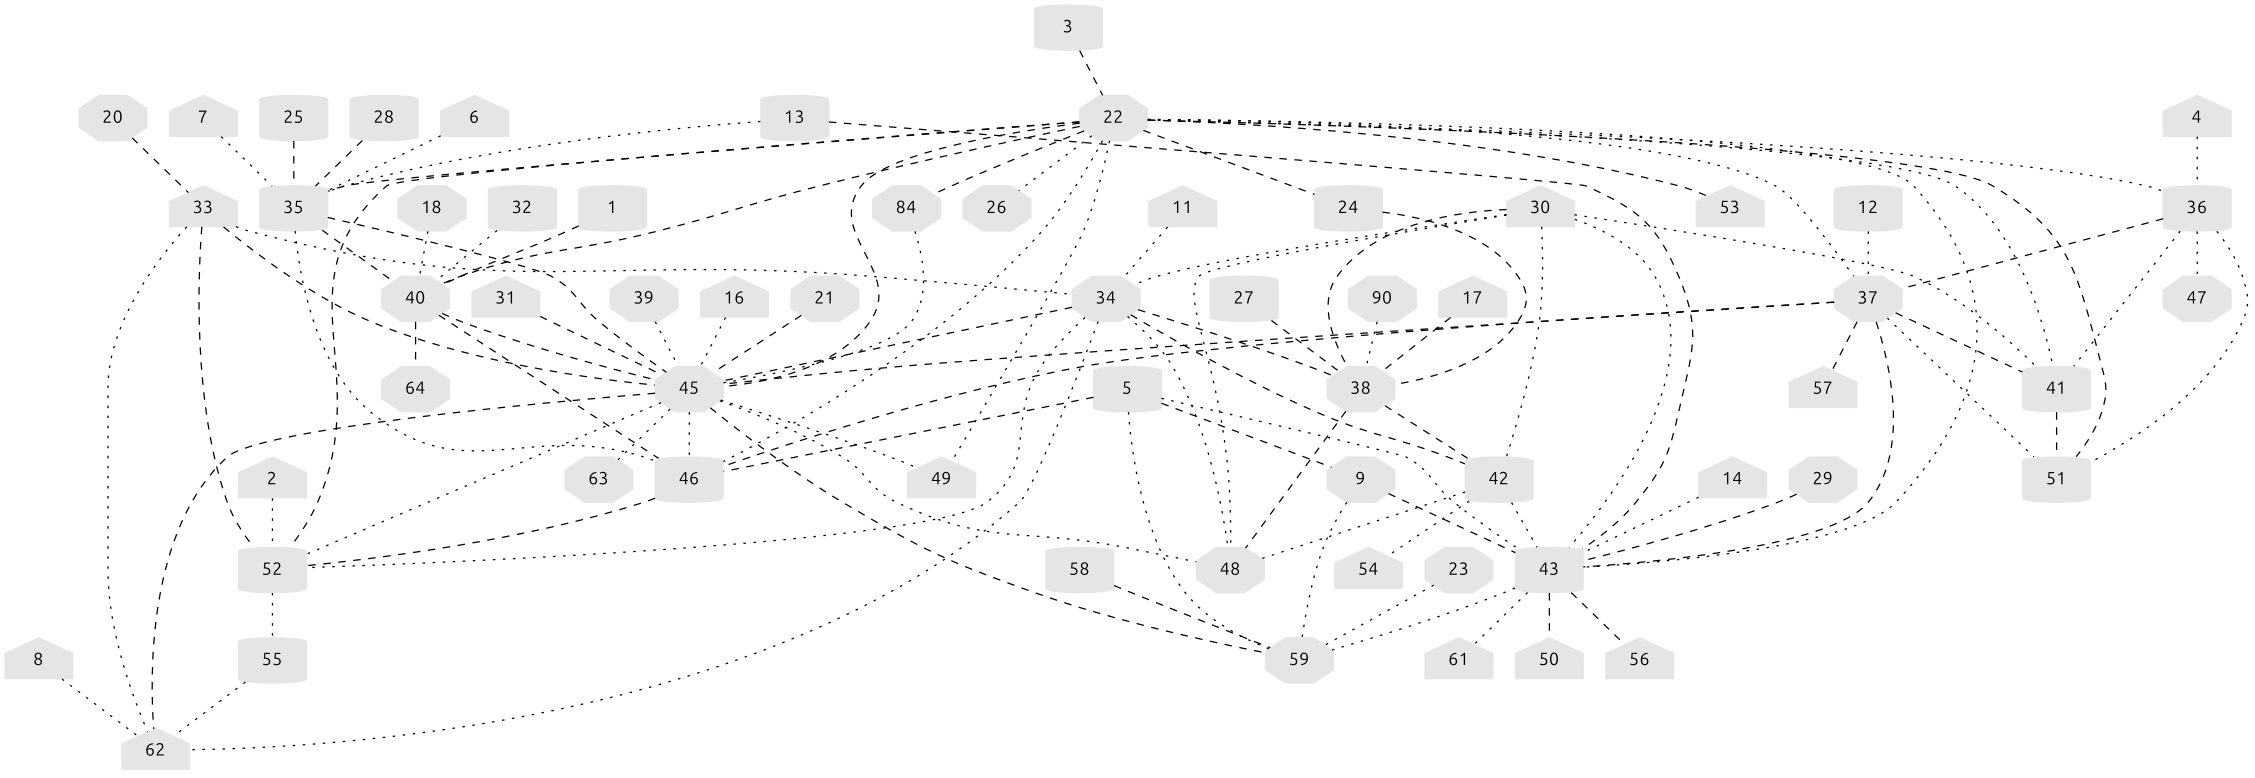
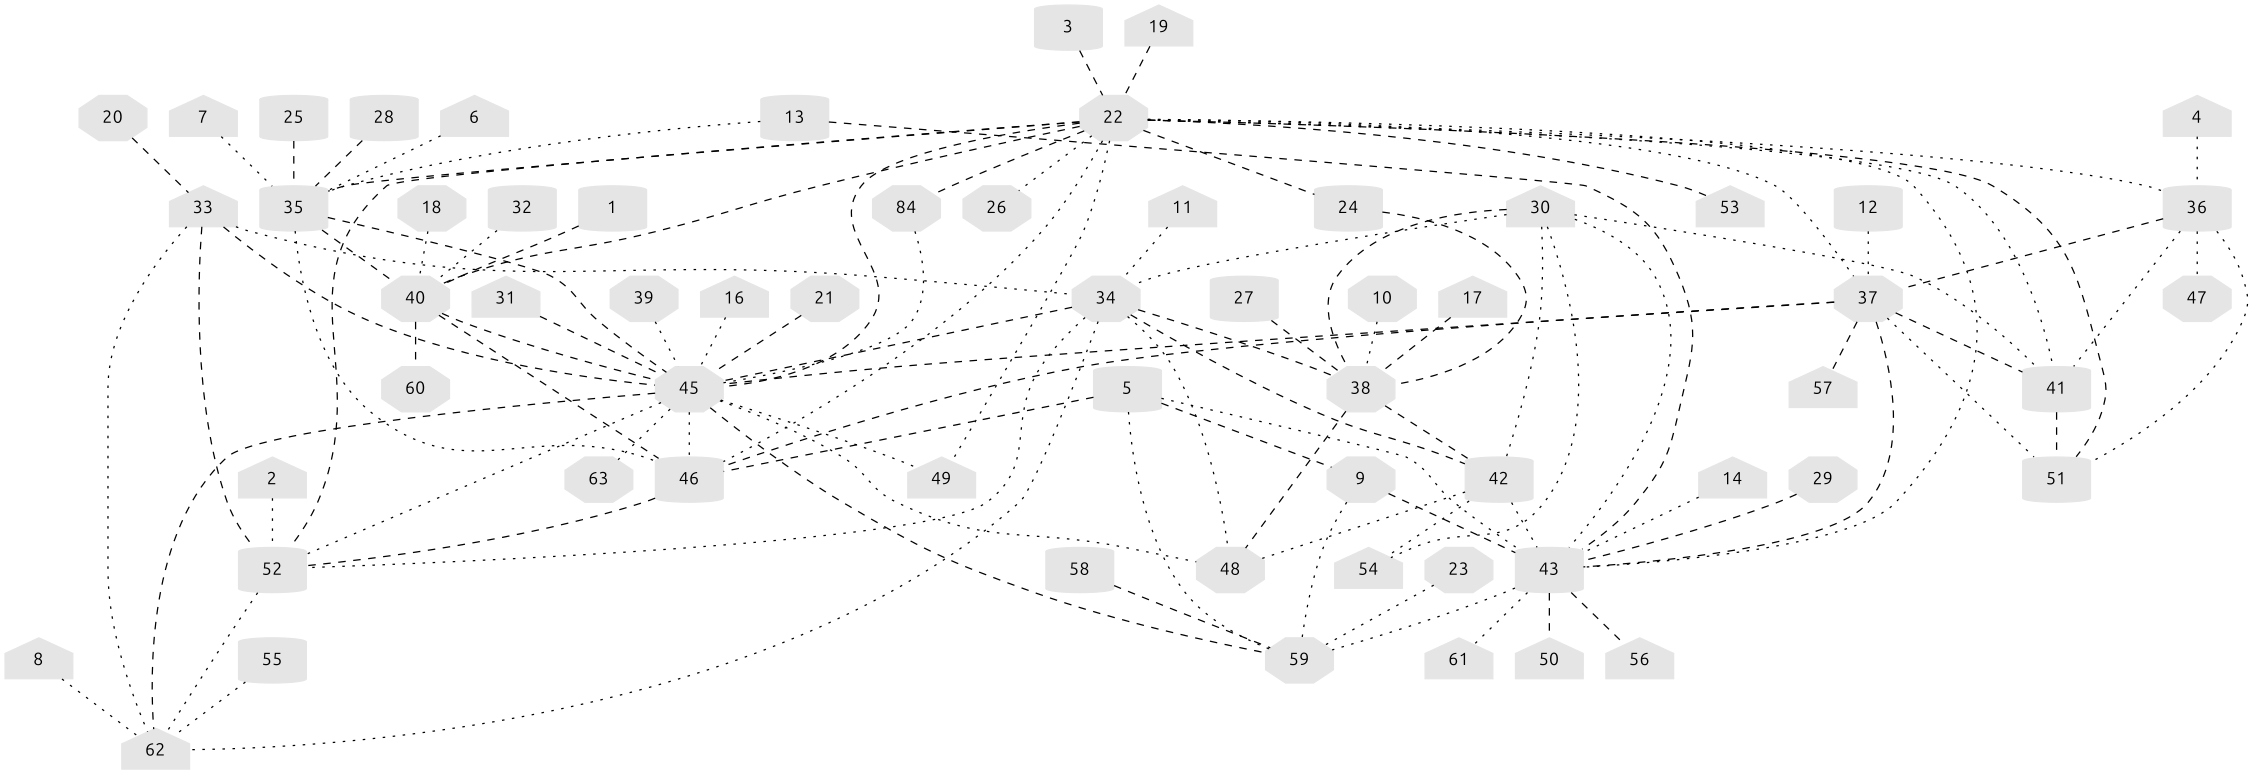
none -> (1159, 28)
(1203, 274) -> (1569, 449)
(1382, 299) -> (1382, 299)
(416, 389) -> (416, 389)
(272, 615) -> (211, 662)
